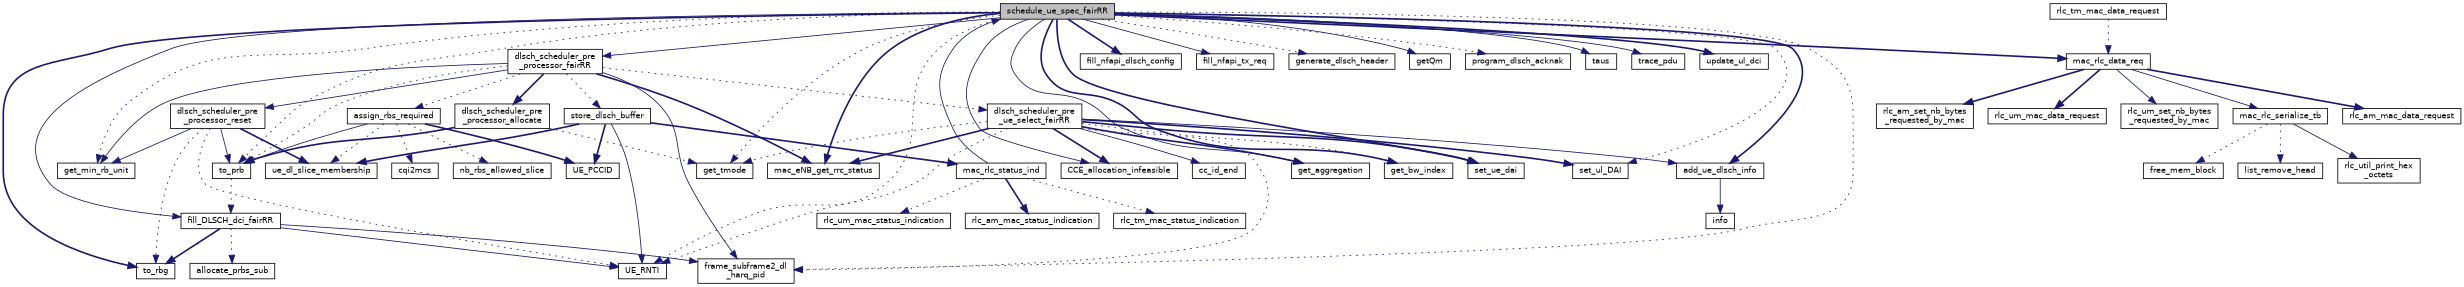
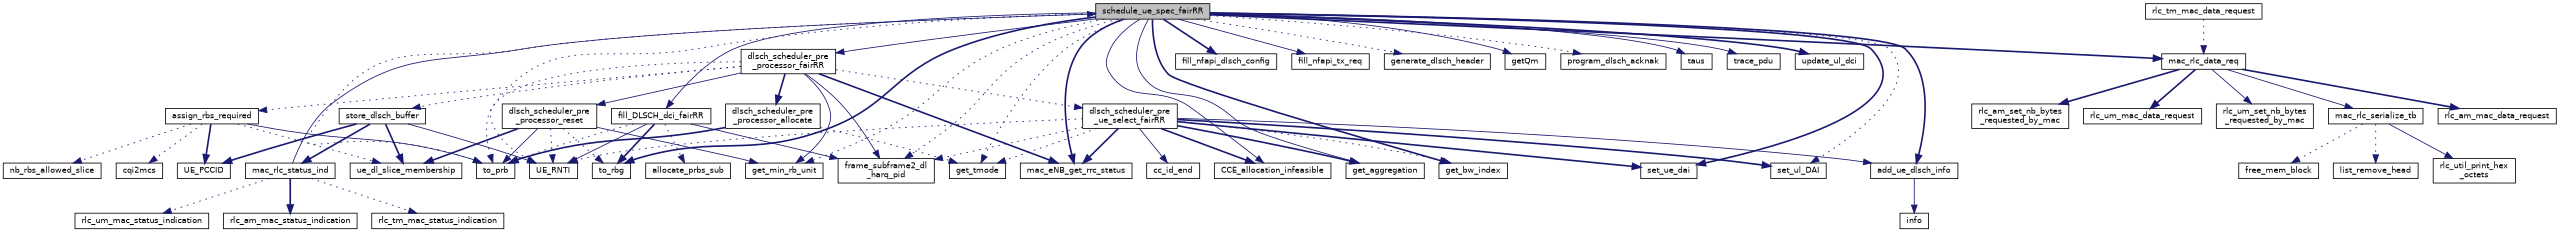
(231, 188) -> (584, 138)
